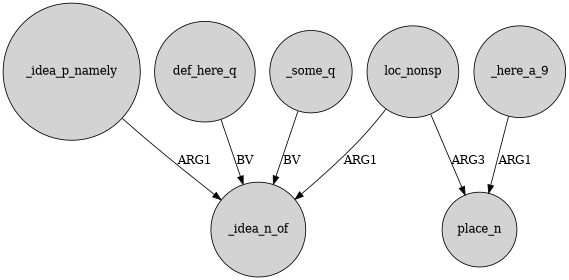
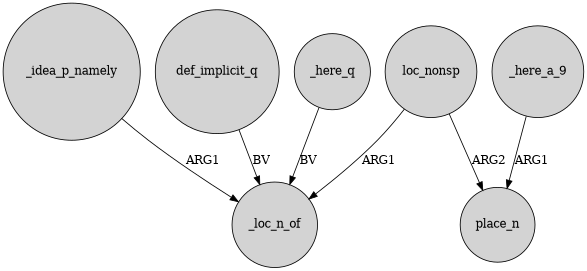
(205, 72) -> (217, 72)
(311, 72) -> (332, 72)
(468, 161) -> (489, 161)
(258, 230) -> (275, 225)
